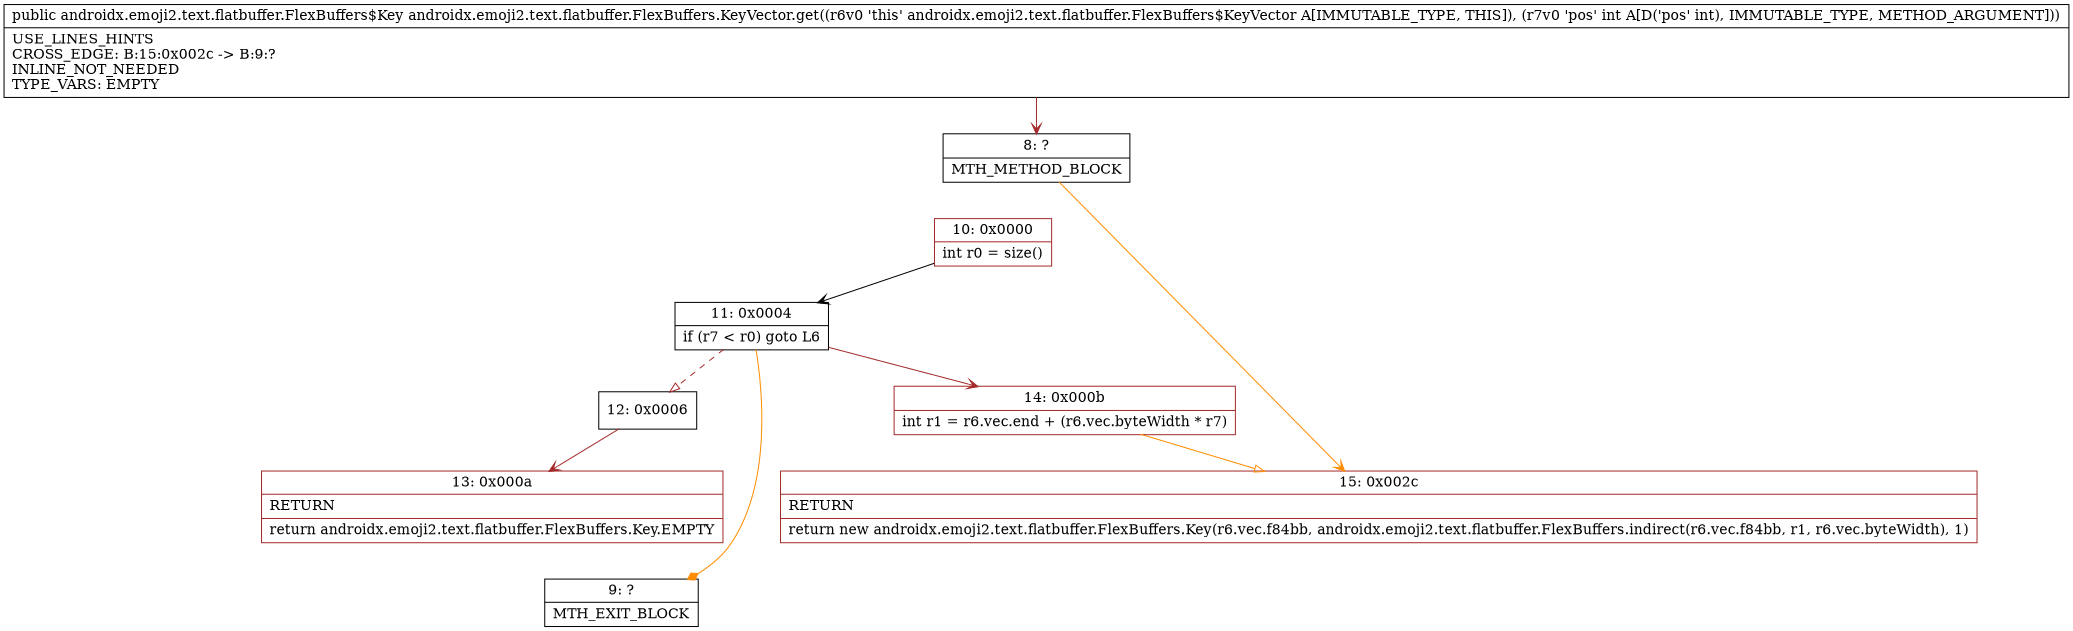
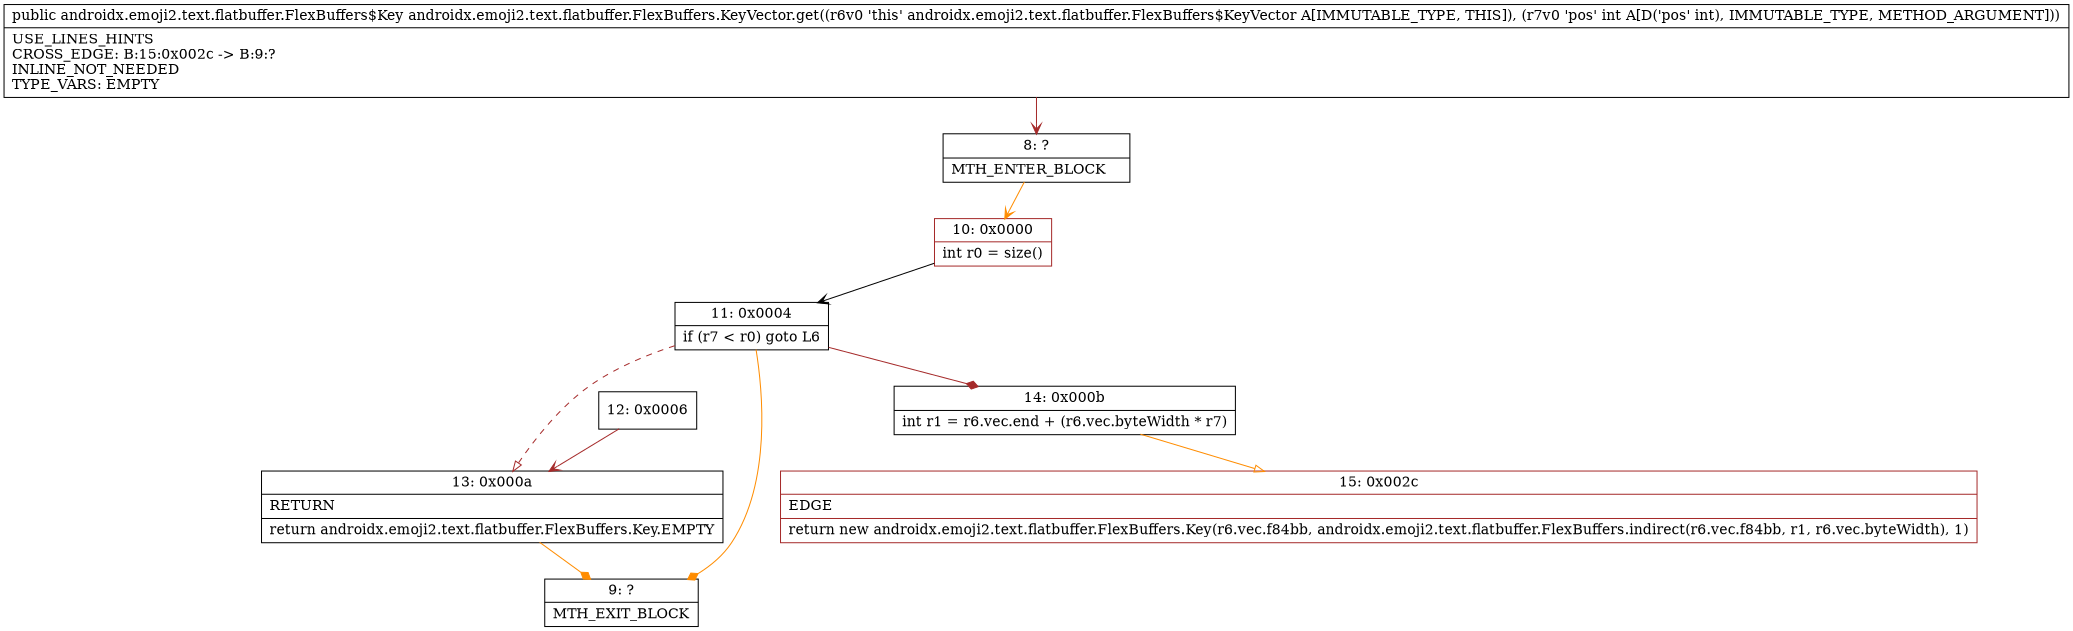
(1036, 170) -> (1029, 170)
(1198, 323) -> (1017, 196)
(898, 366) -> (898, 366)
(701, 368) -> (585, 389)
(1065, 410) -> (1065, 410)
(821, 506) -> (811, 506)
(492, 507) -> (492, 507)
none -> (560, 557)
